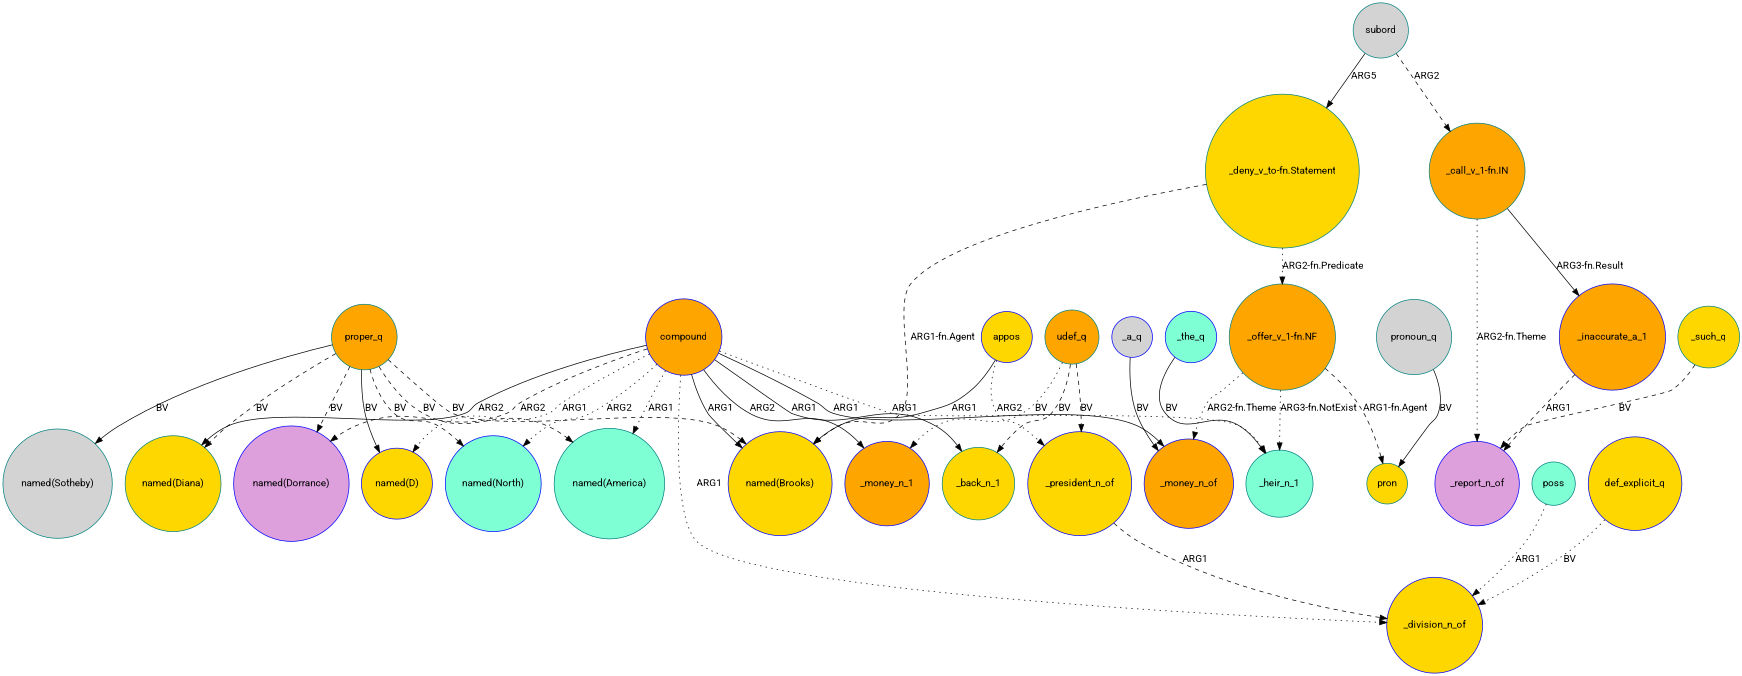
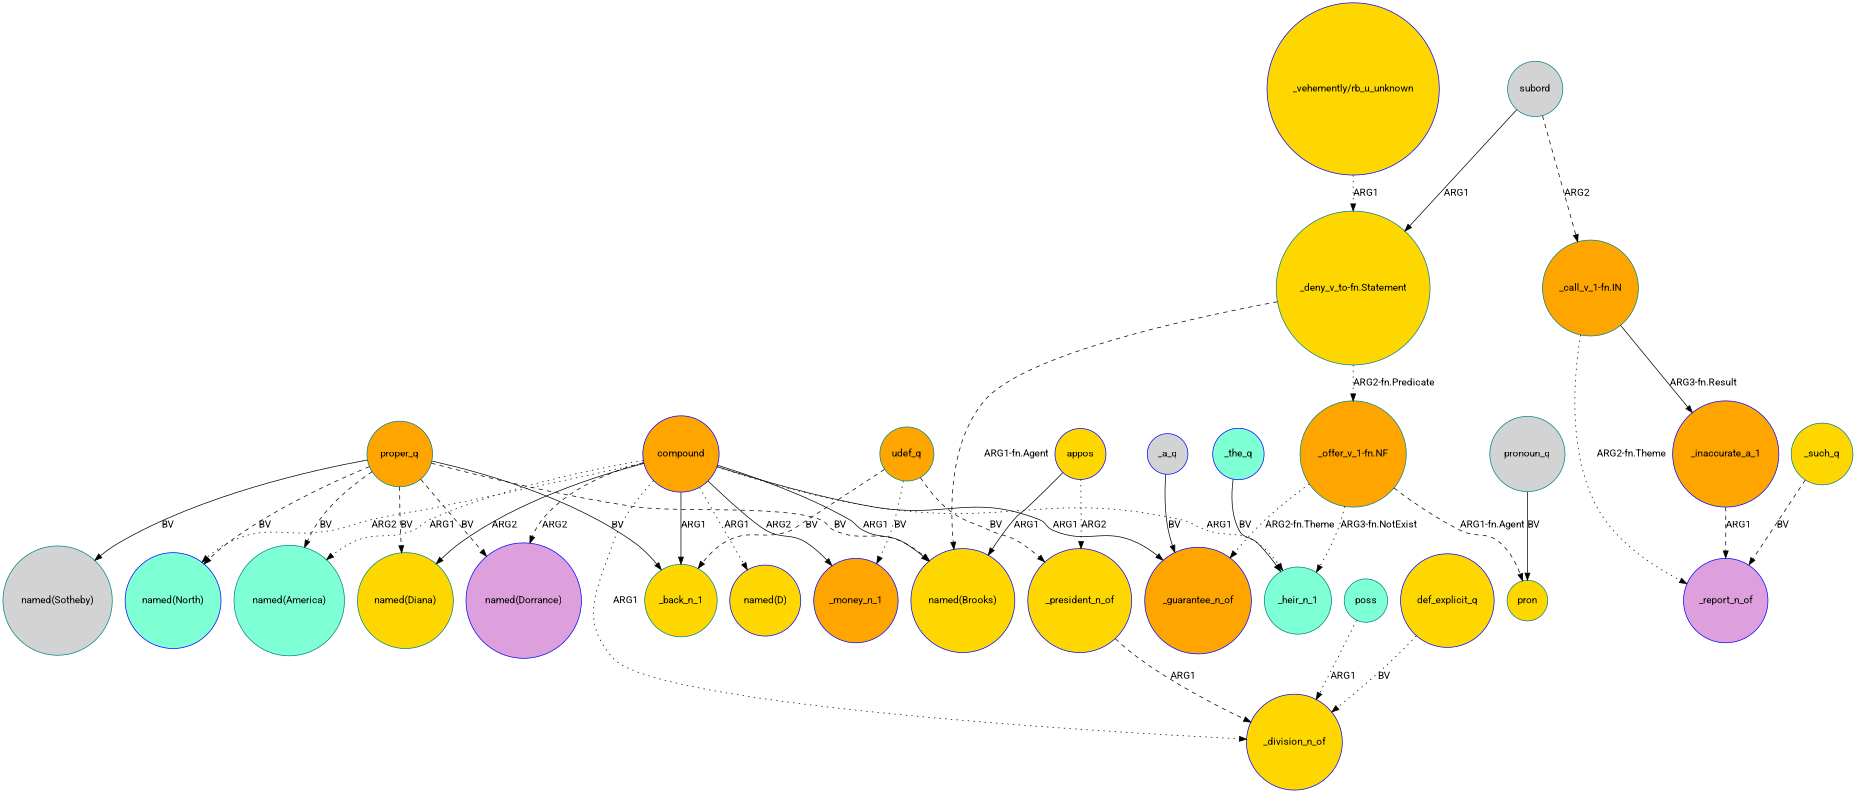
(1364, 76) -> (1457, 193)
none -> (1353, 89)
(364, 409) -> (540, 494)
(1189, 484) -> (1198, 601)
